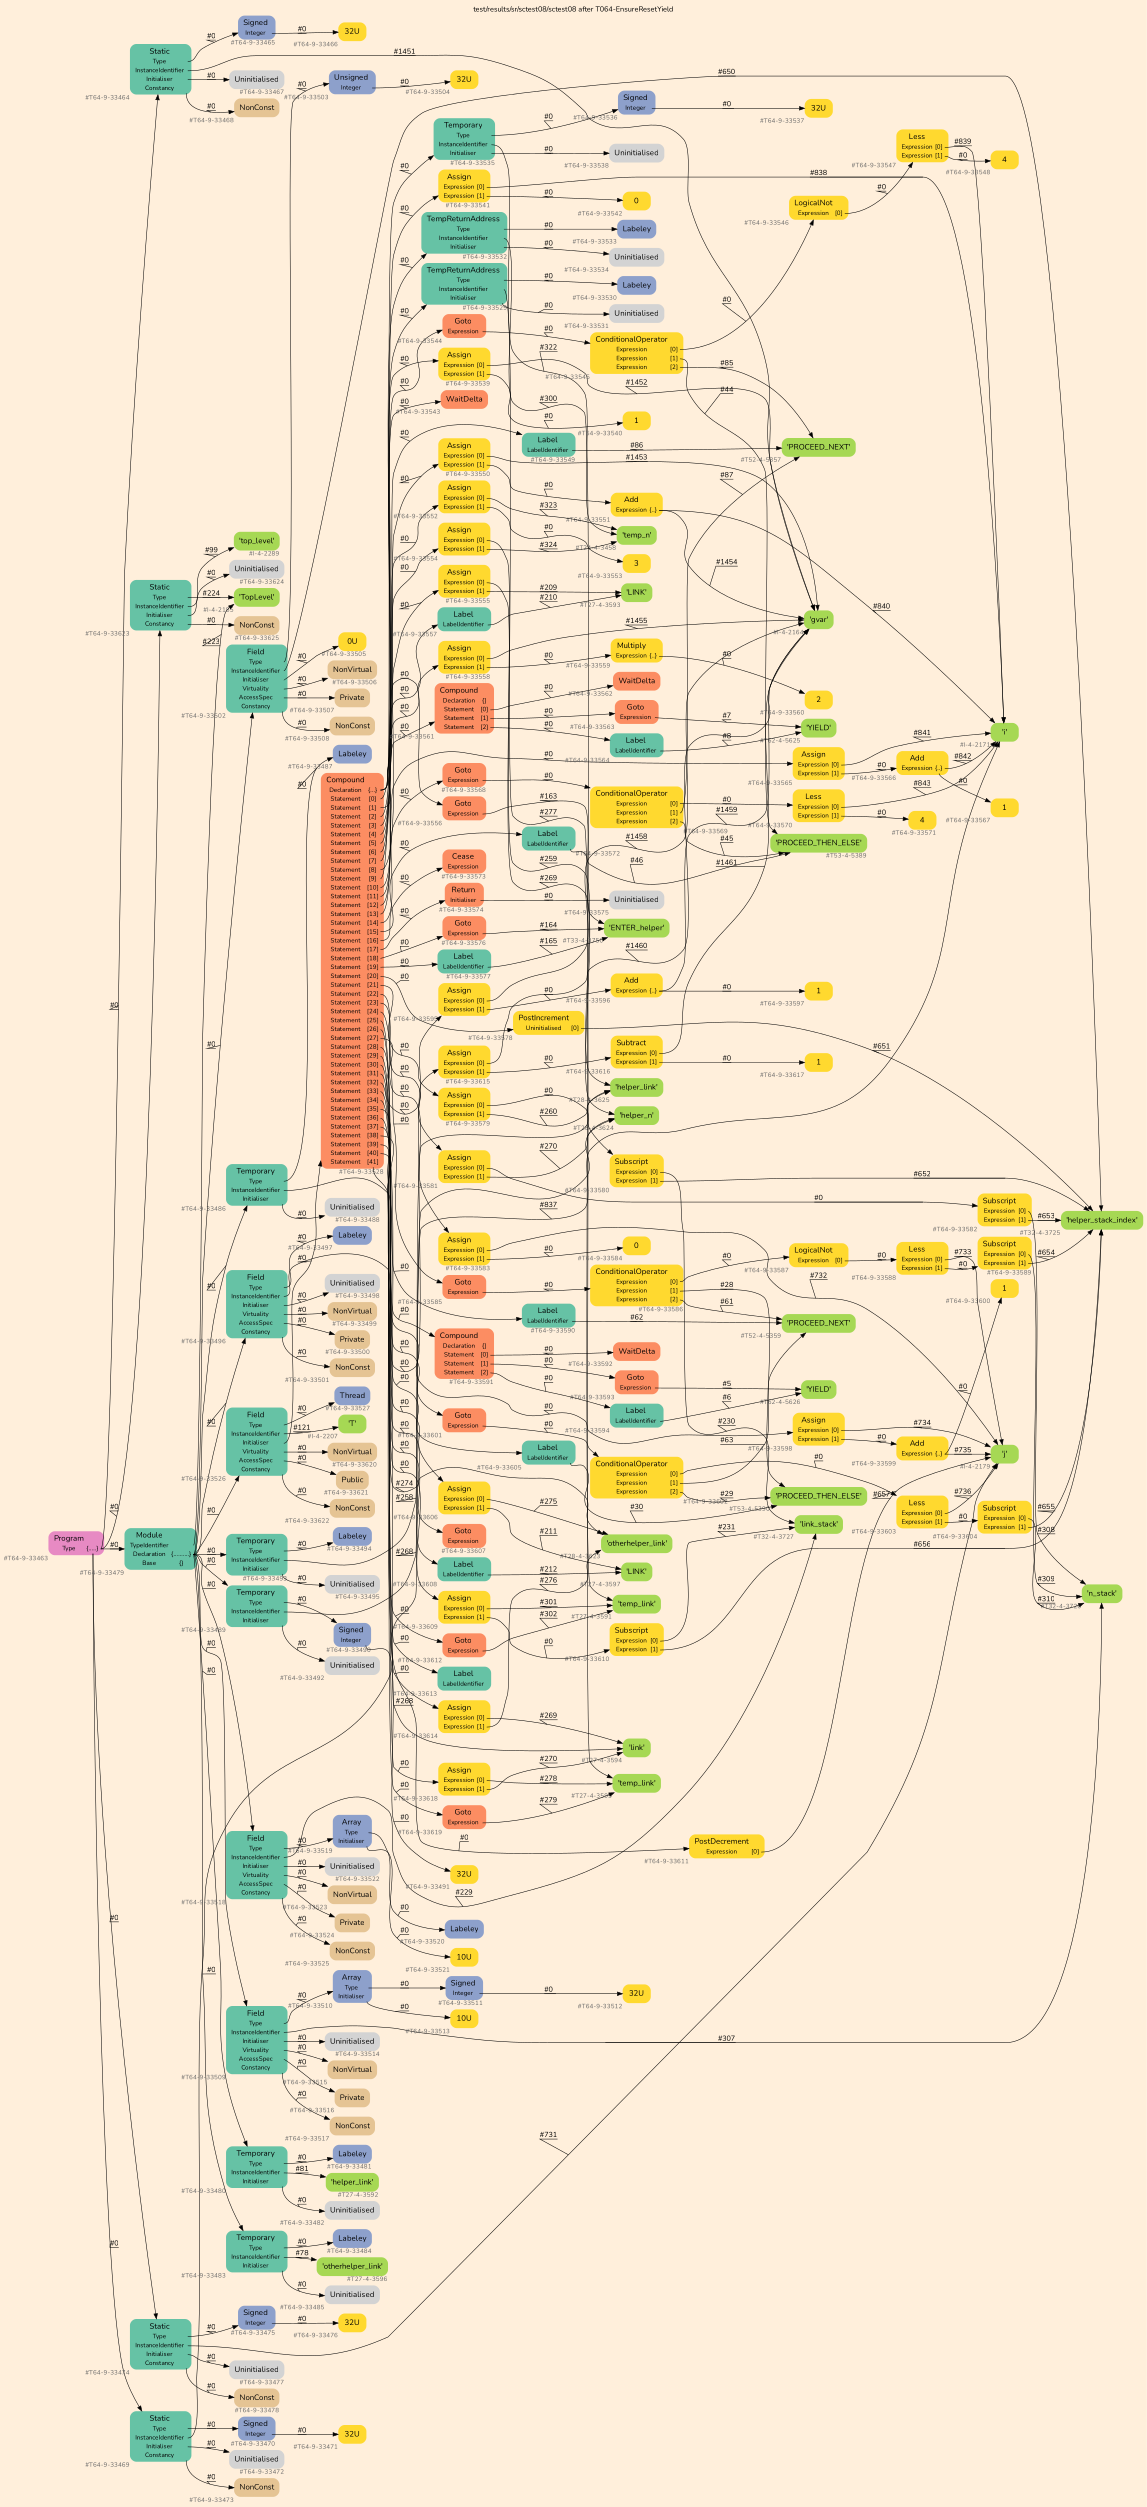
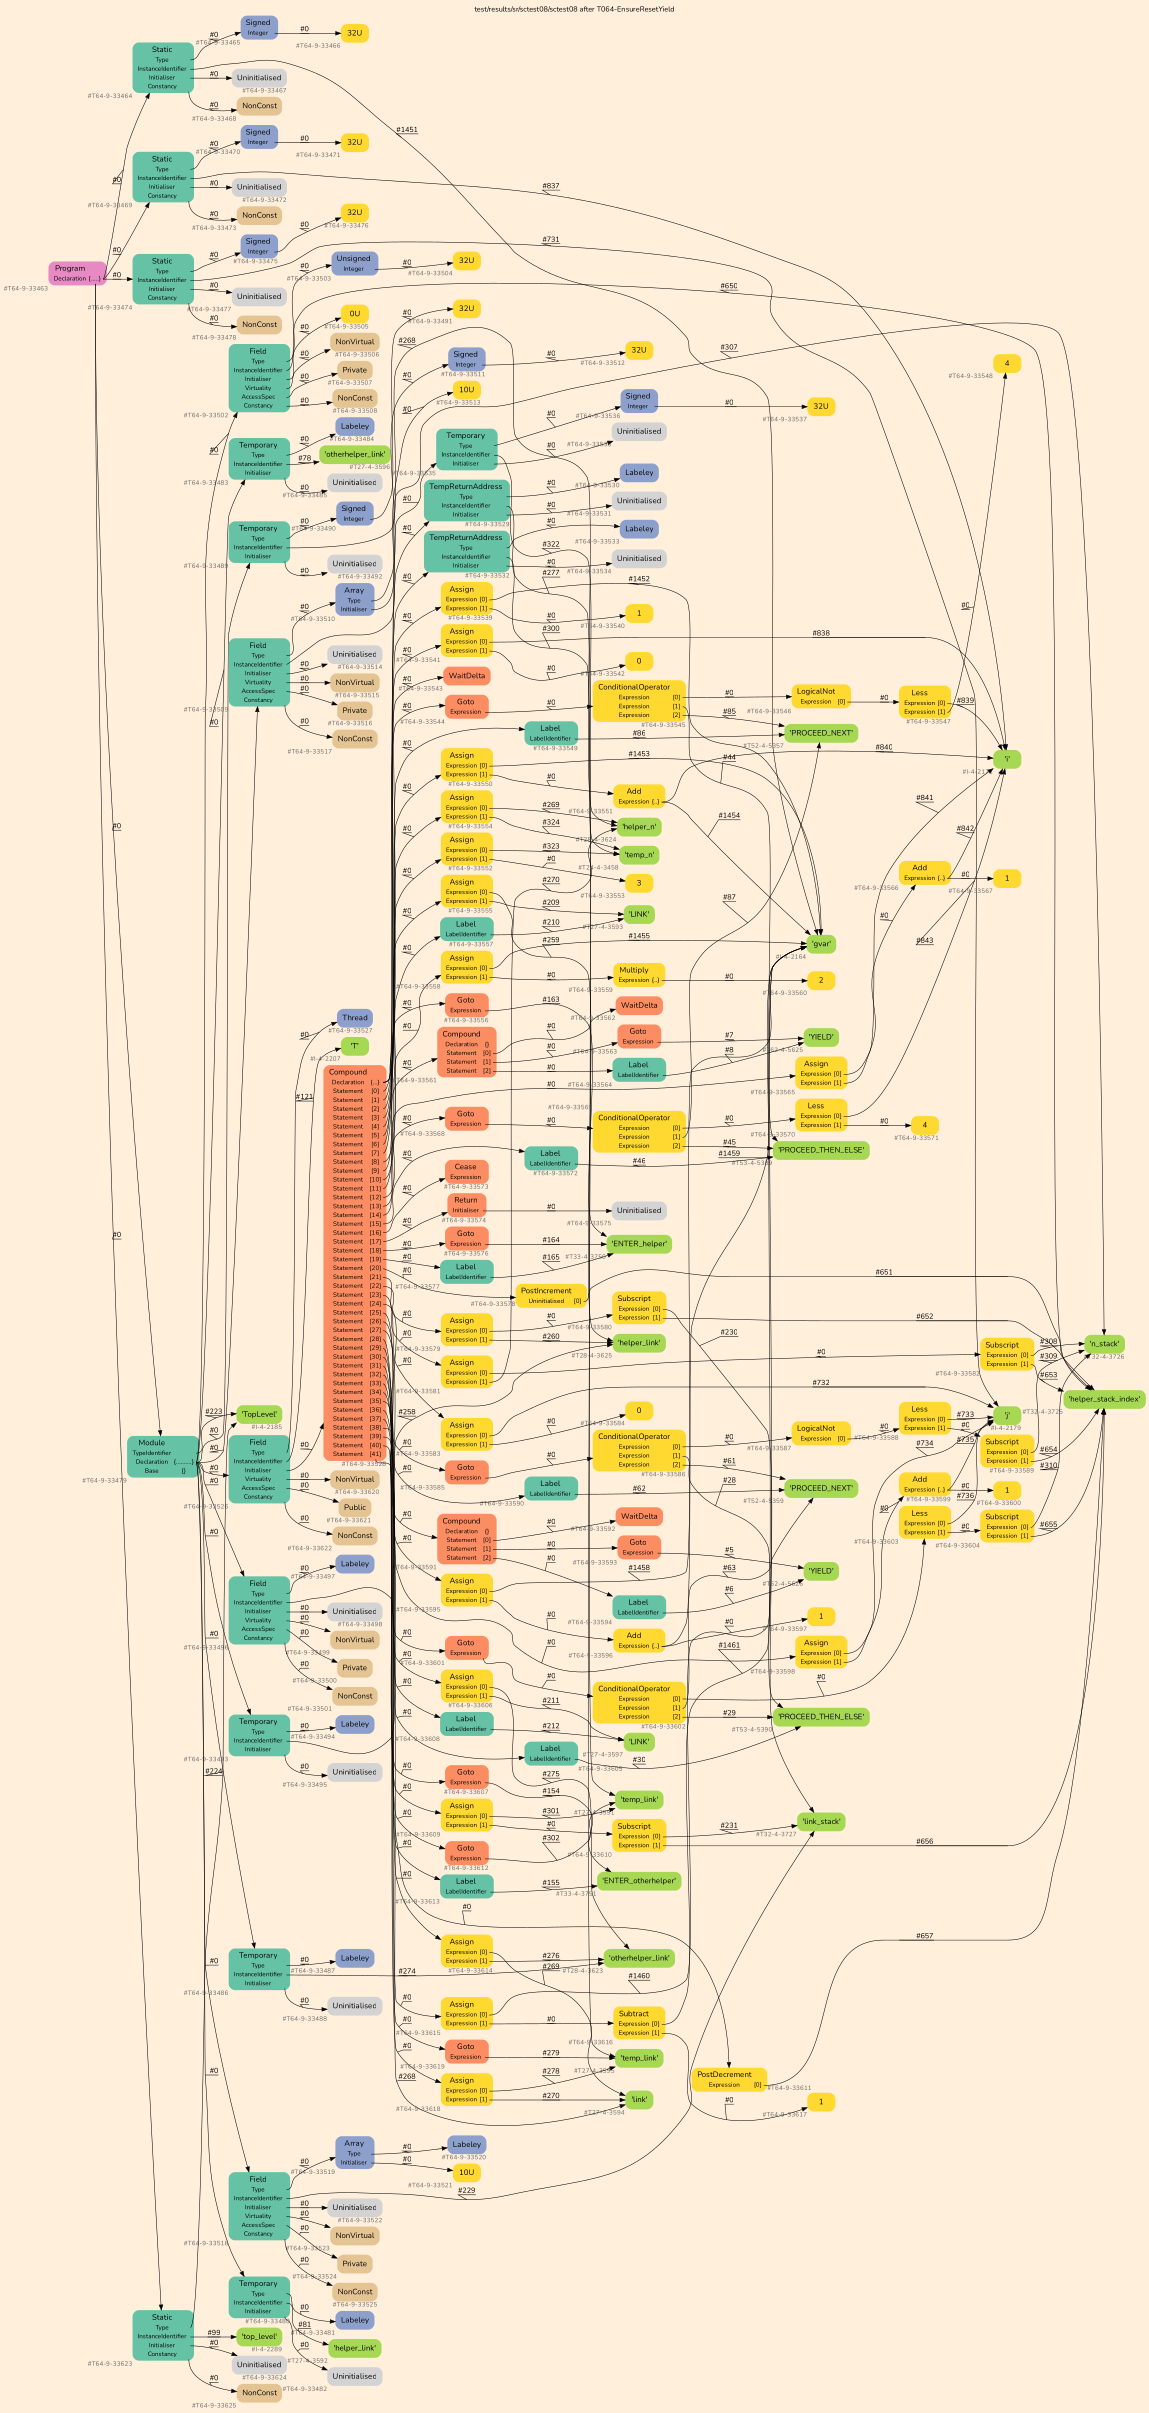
(69, 1548) -> (70, 279)
(849, 1633) -> (1058, 1852)
none -> (639, 1881)
